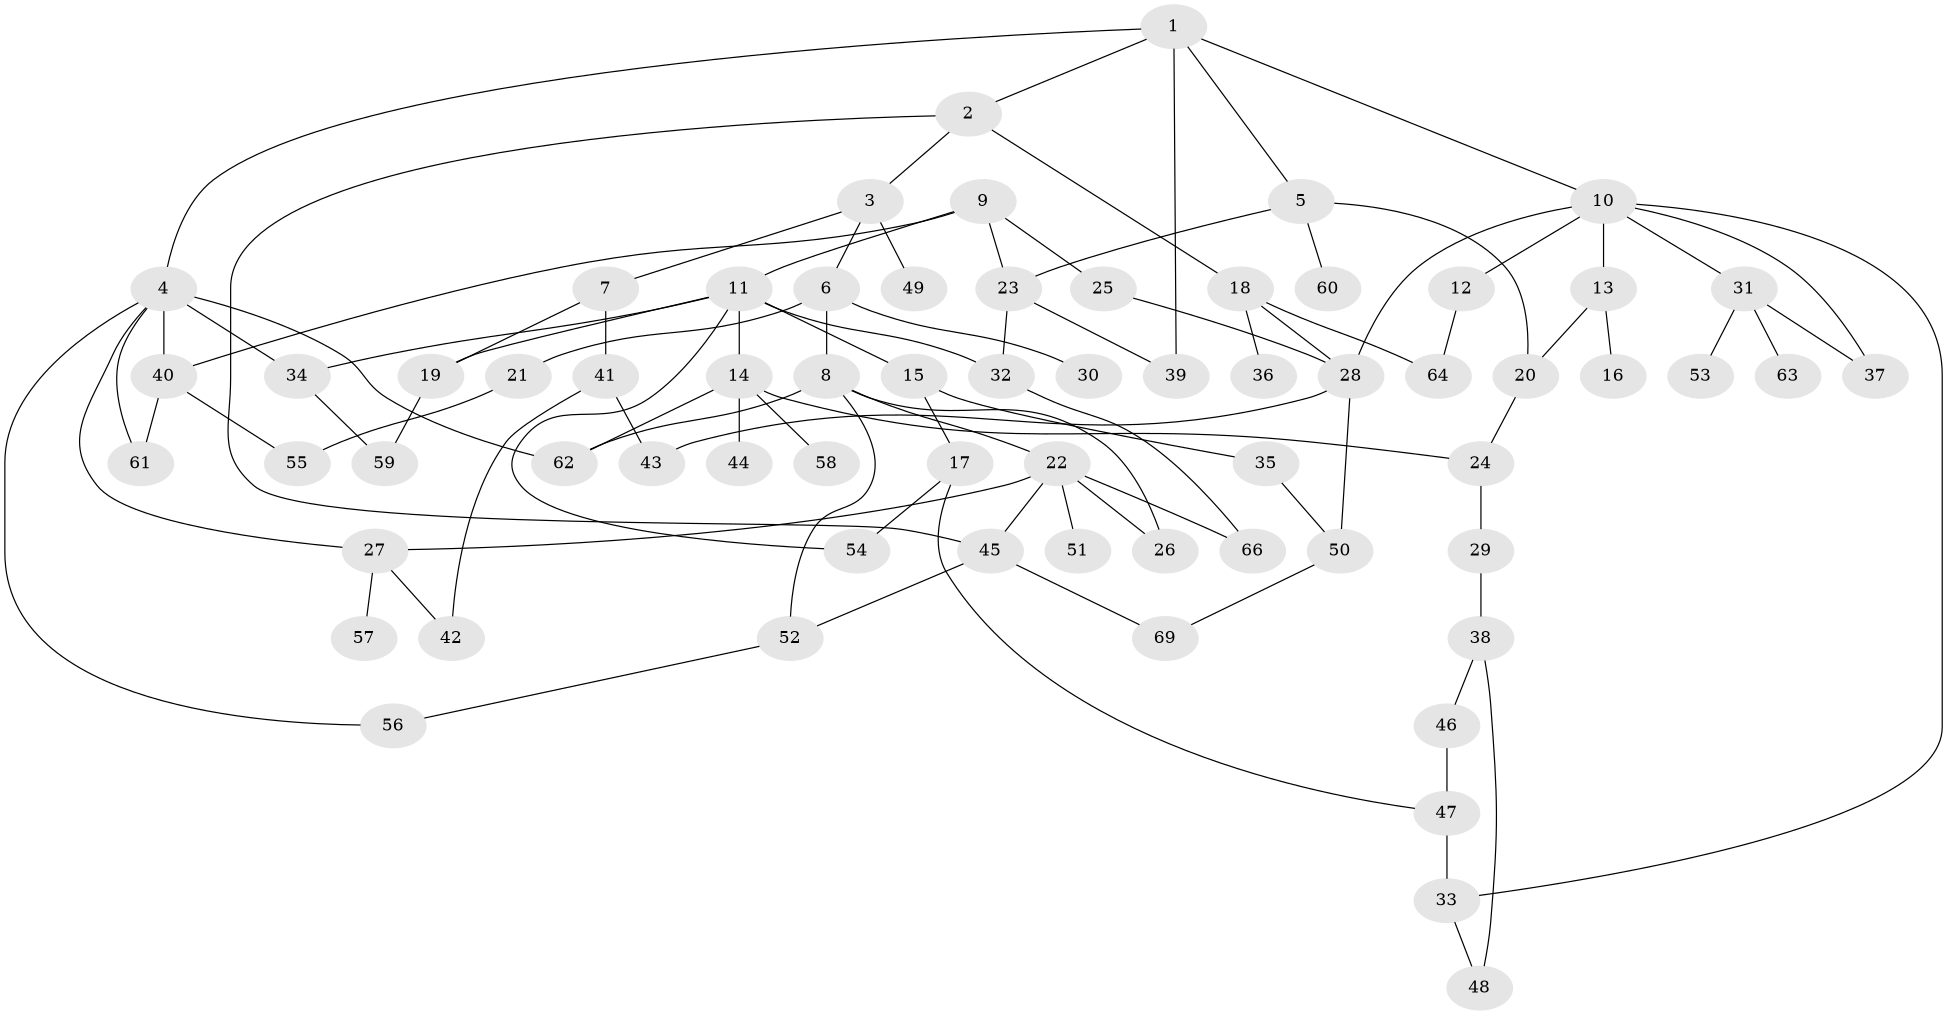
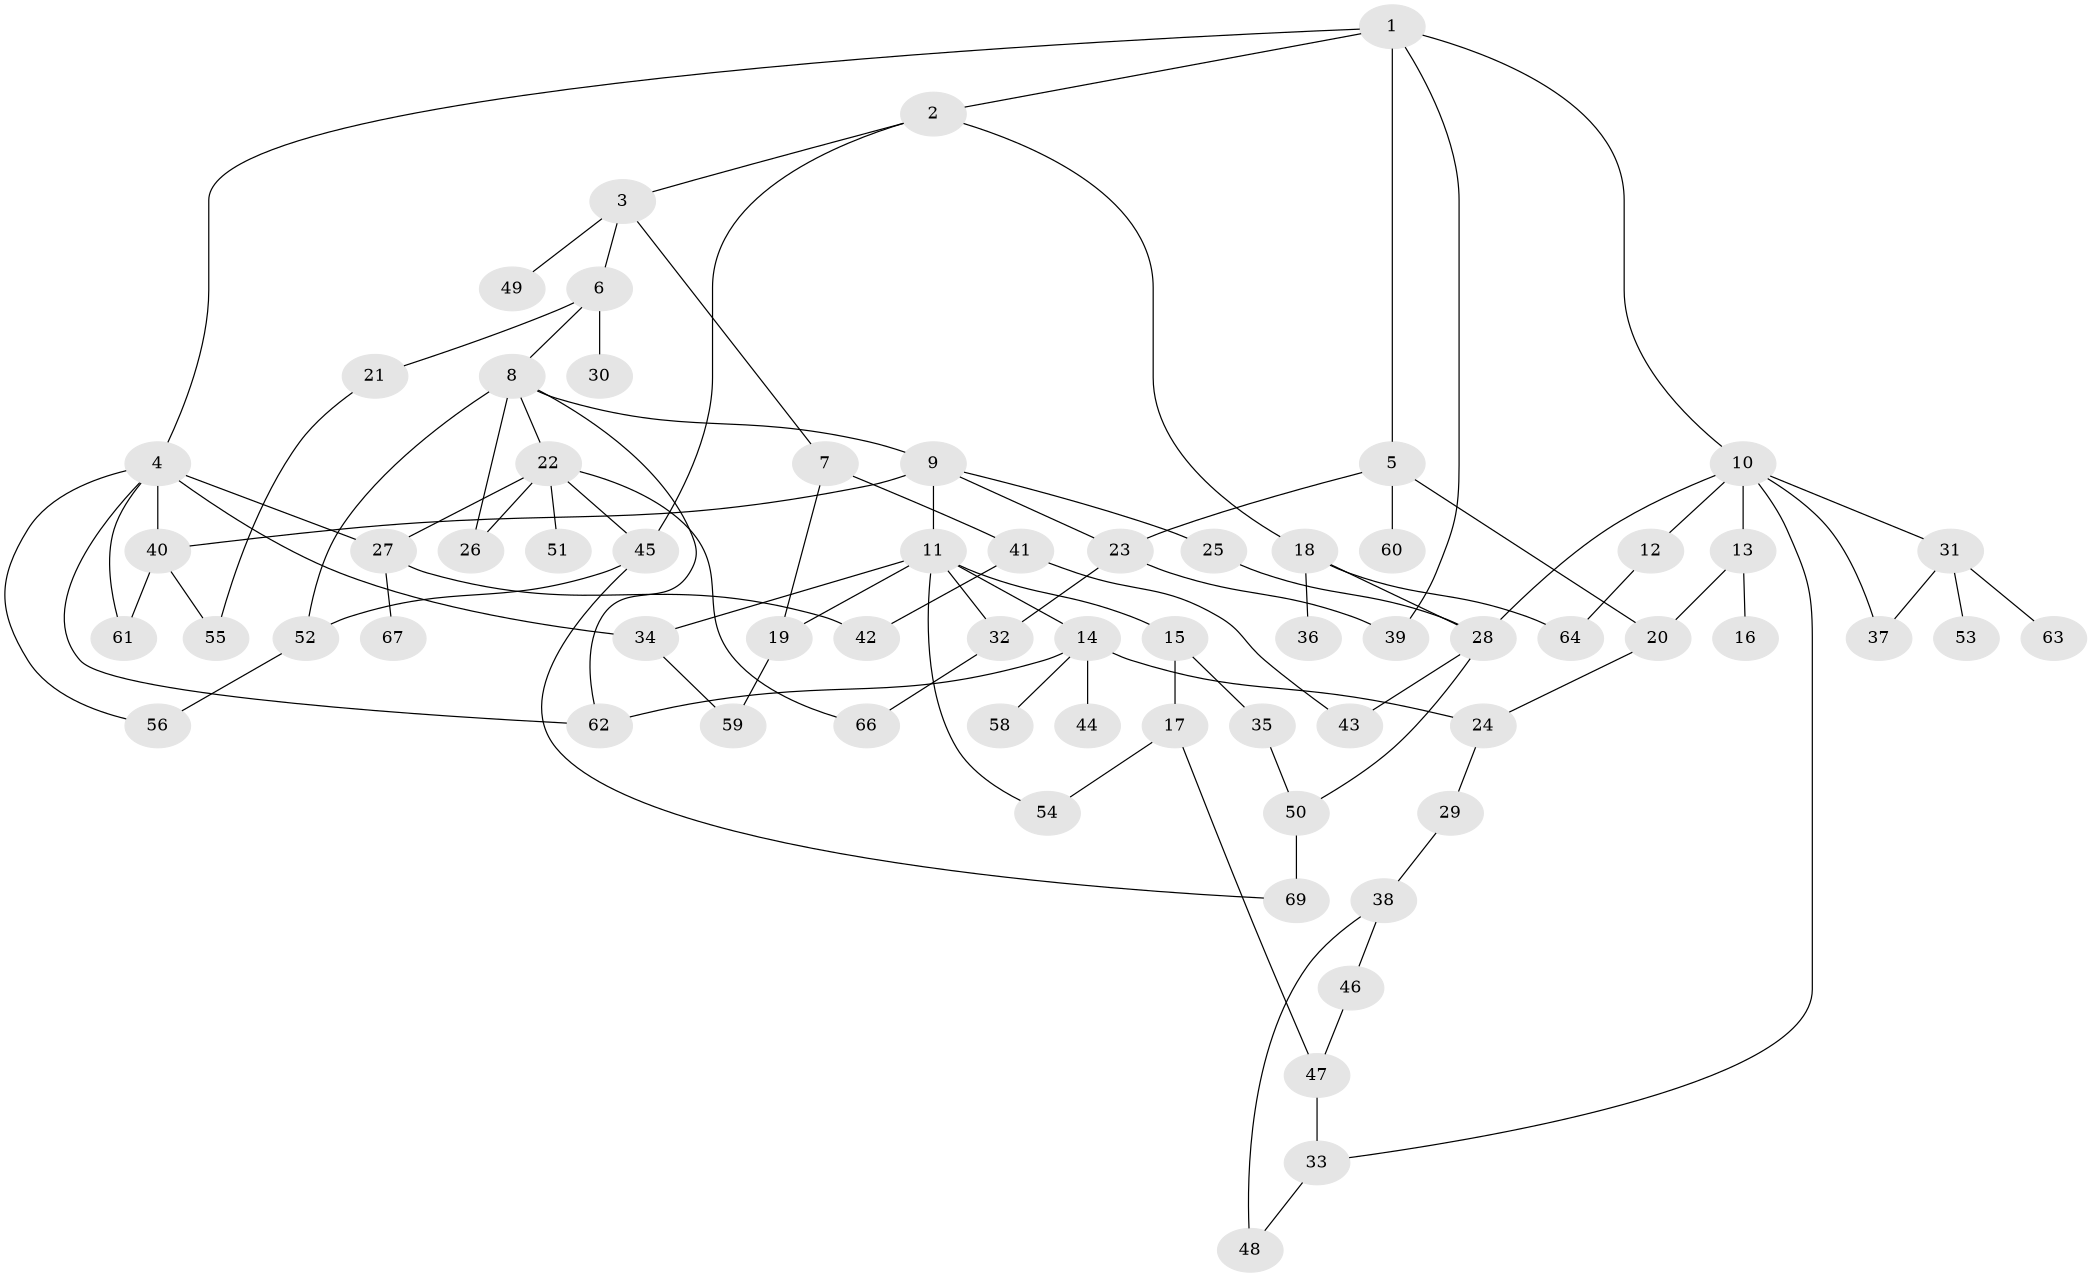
none -> (721, 424)
(364, 639) -> (393, 639)
